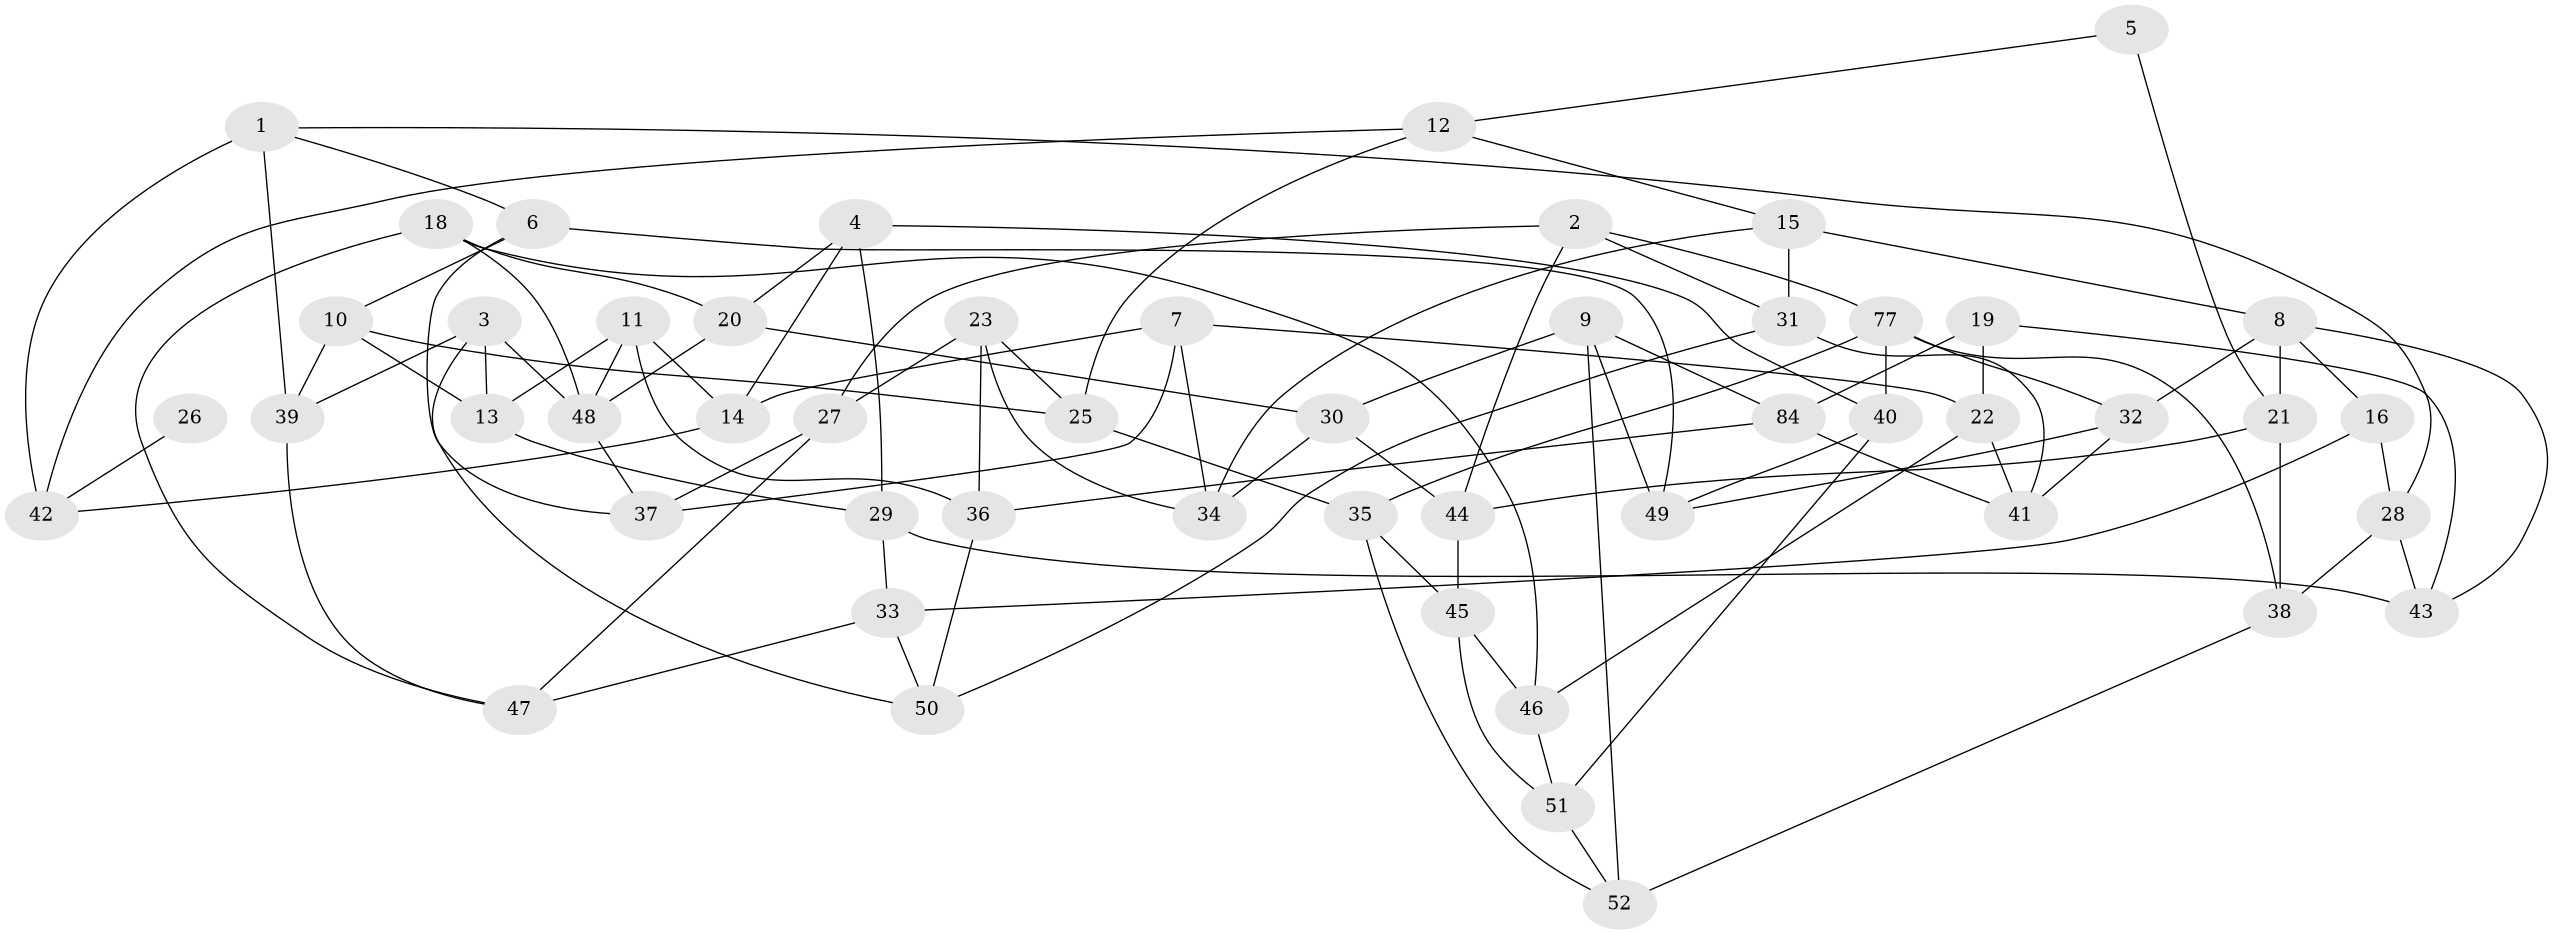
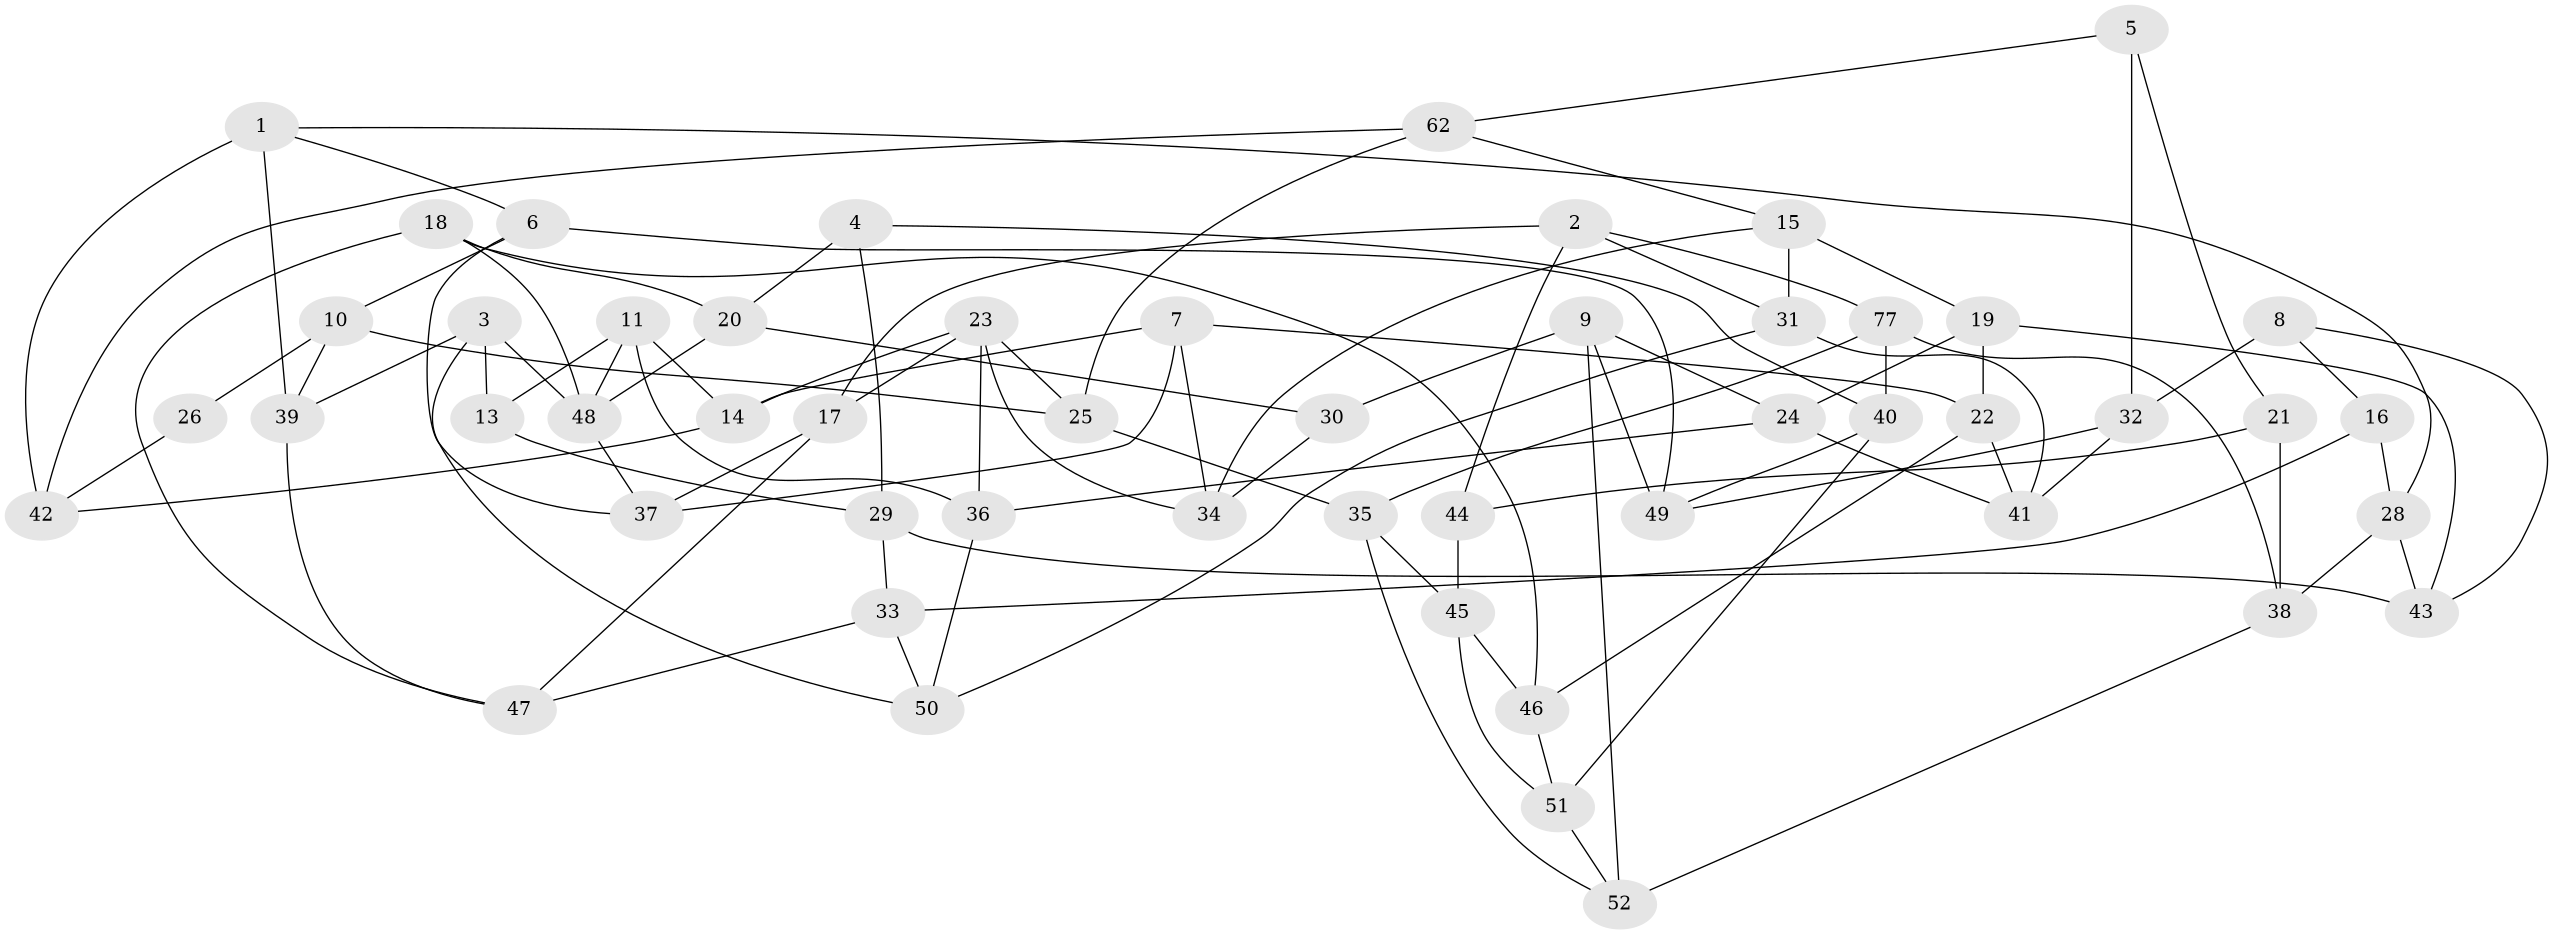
(1439, 127) -> (1439, 127)
(2034, 273) -> (1886, 273)
(795, 321) -> (845, 369)
(412, 370) -> (263, 370)
(2280, 370) -> none
(2027, 377) -> (2132, 215)
(830, 418) -> (830, 418)
(1789, 418) -> (1789, 418)
(1401, 472) -> none
